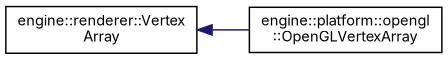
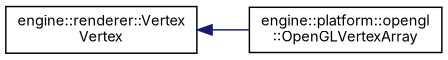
(101, 30) -> (101, 30)
